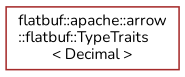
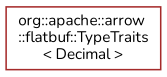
(93, 38) -> (83, 38)
